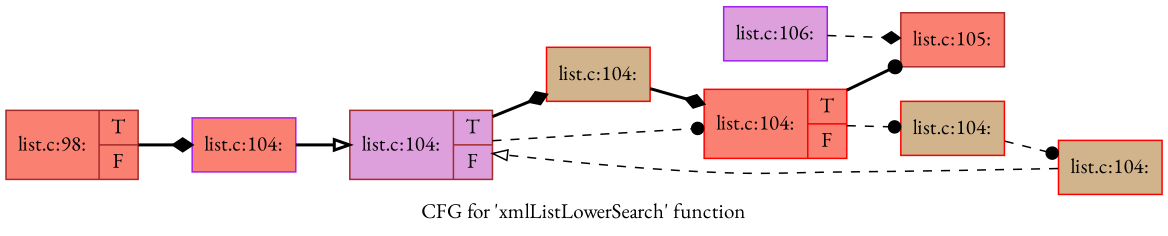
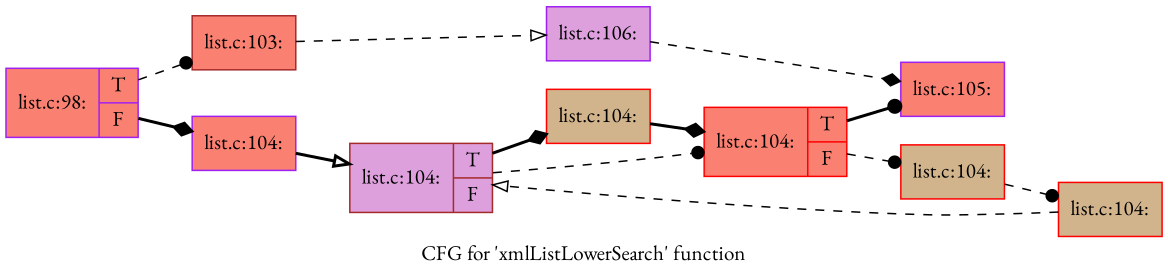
(953, 40) -> (953, 89)
none -> (244, 43)
(72, 145) -> (72, 103)
